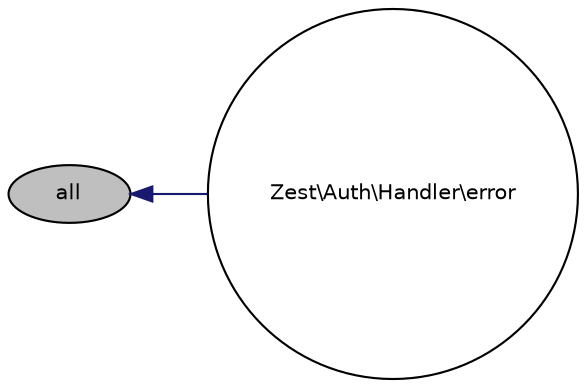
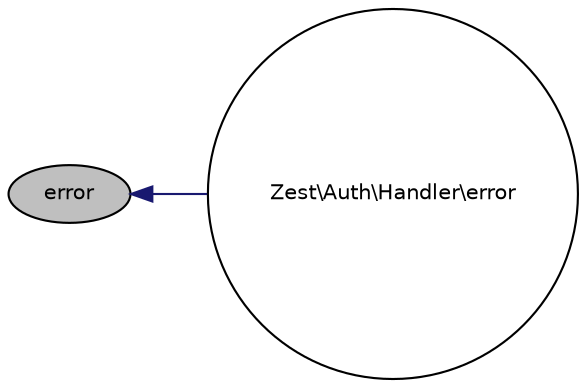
(70, 194) -> (70, 194)
